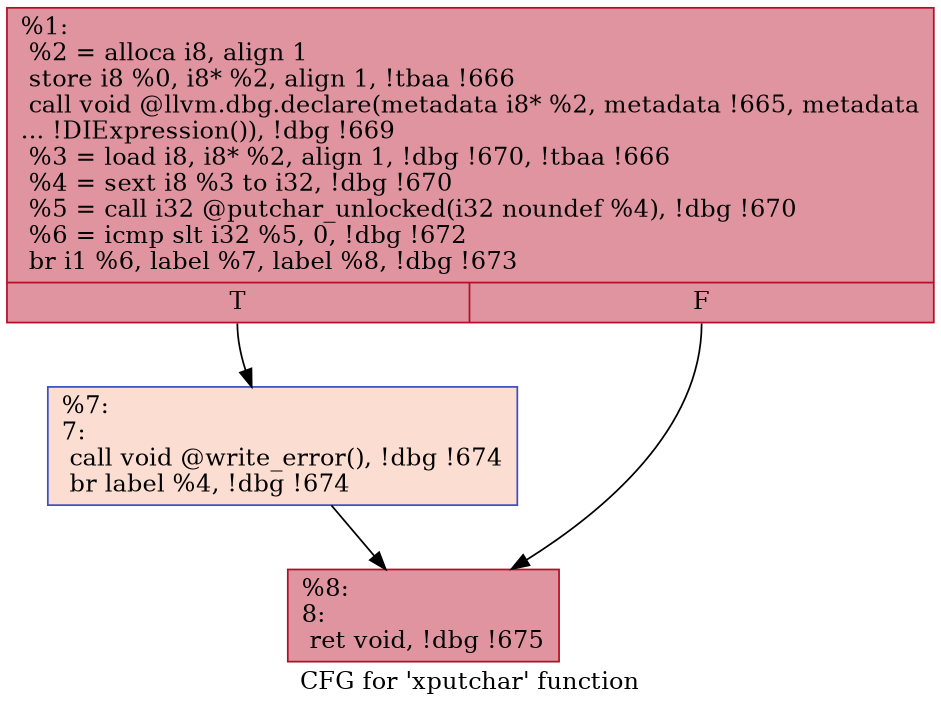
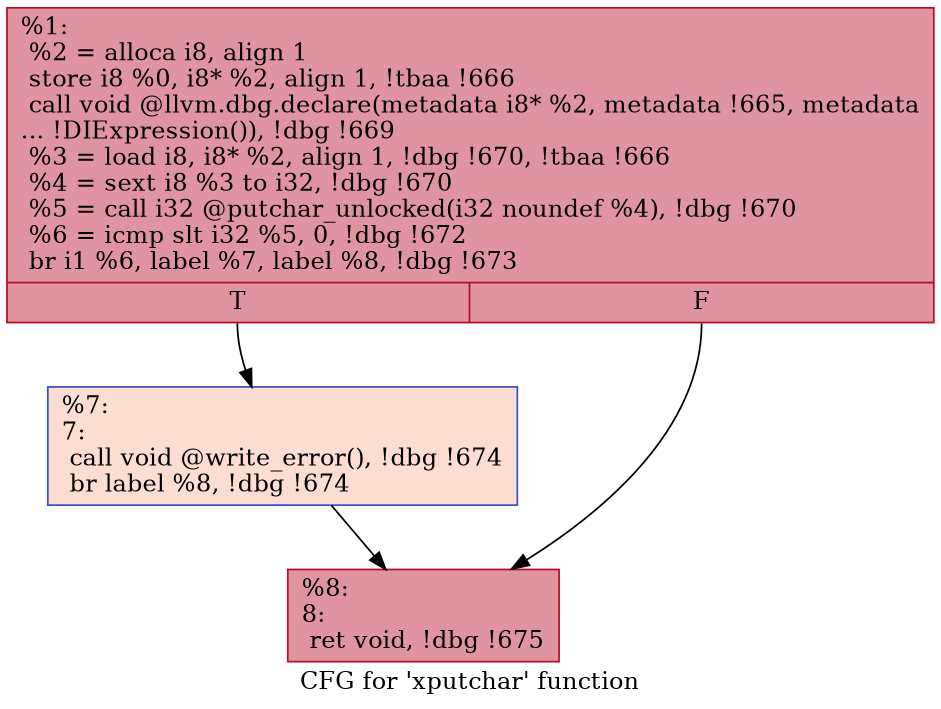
(206, 484) -> (206, 484)
